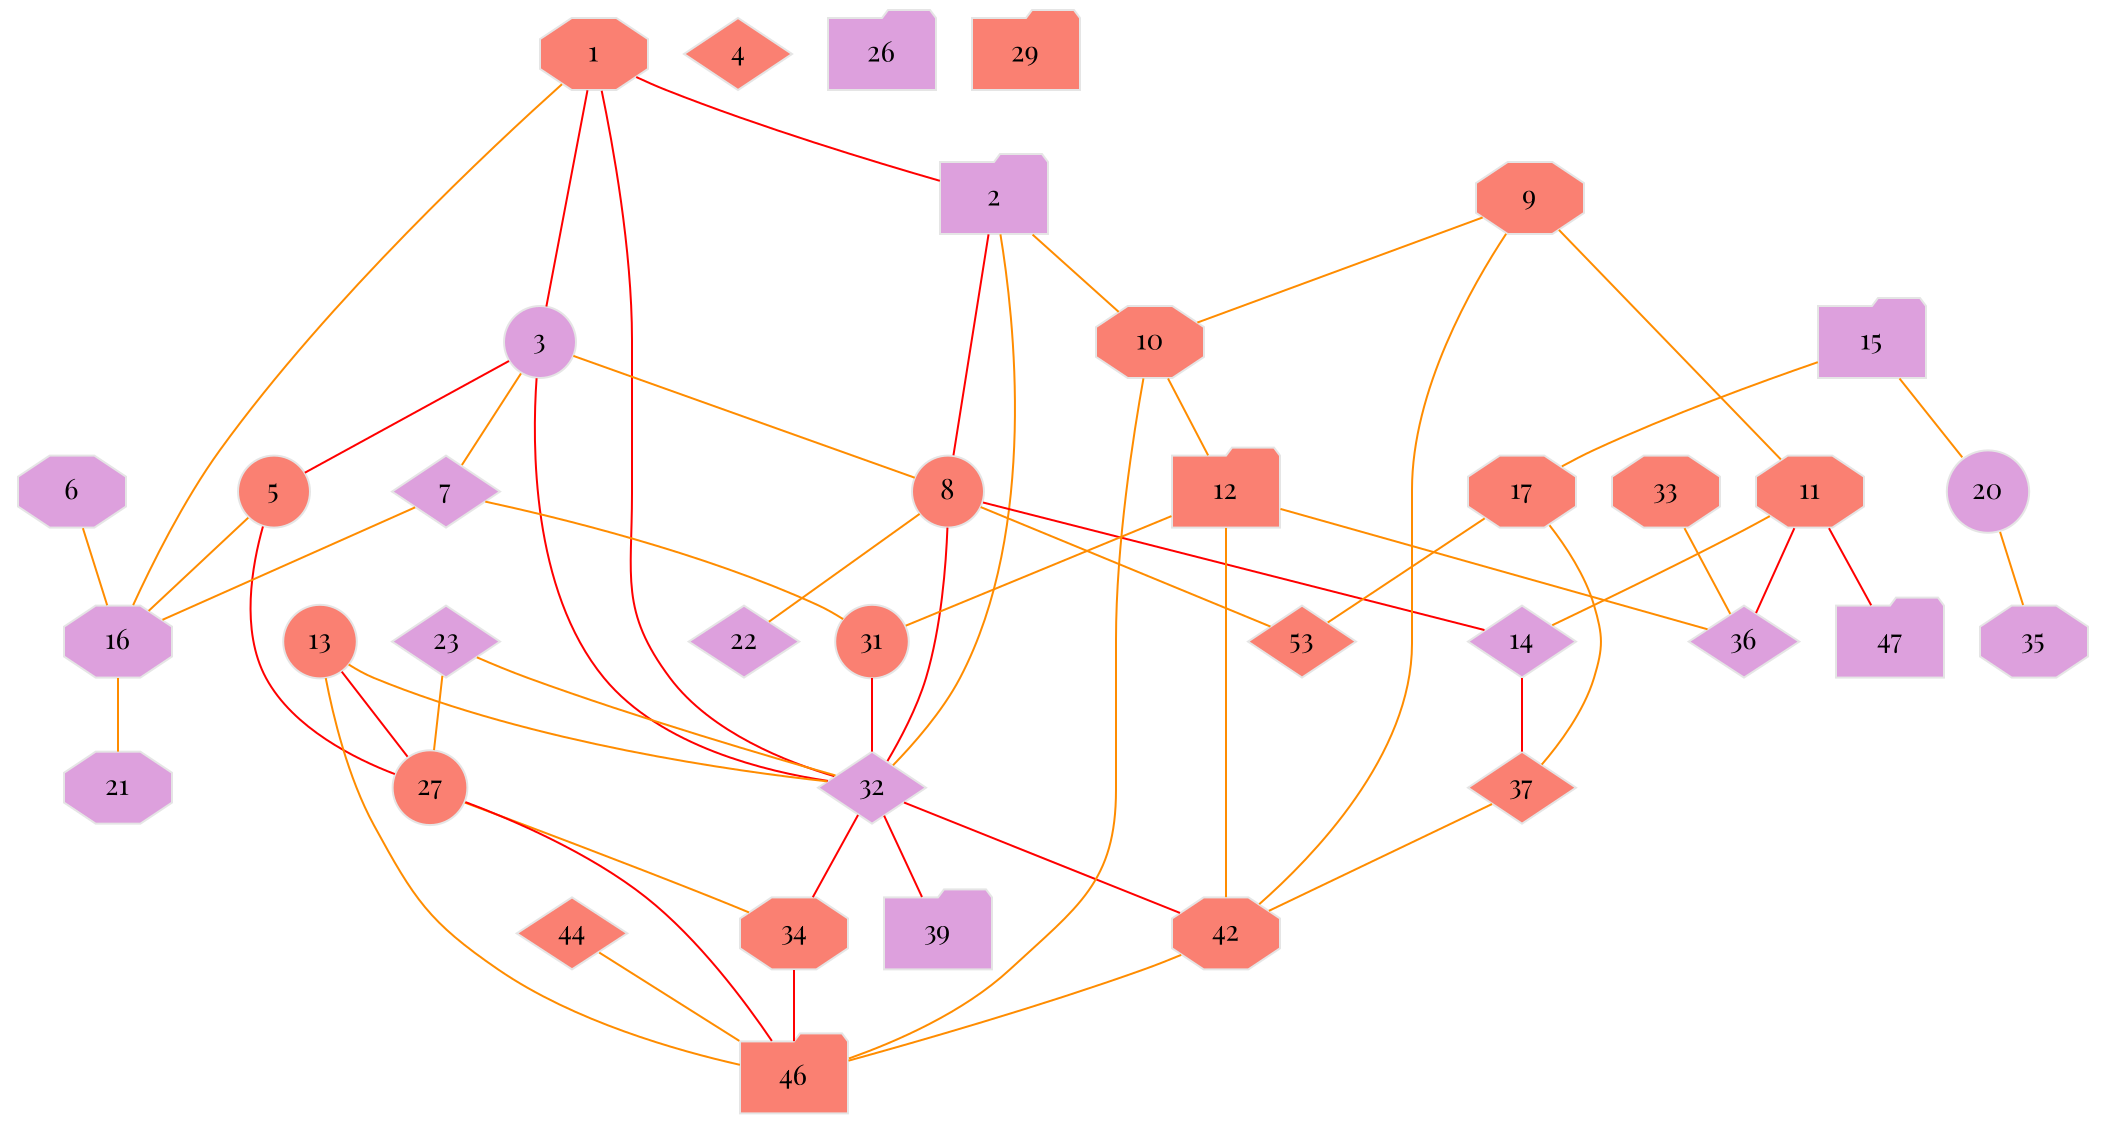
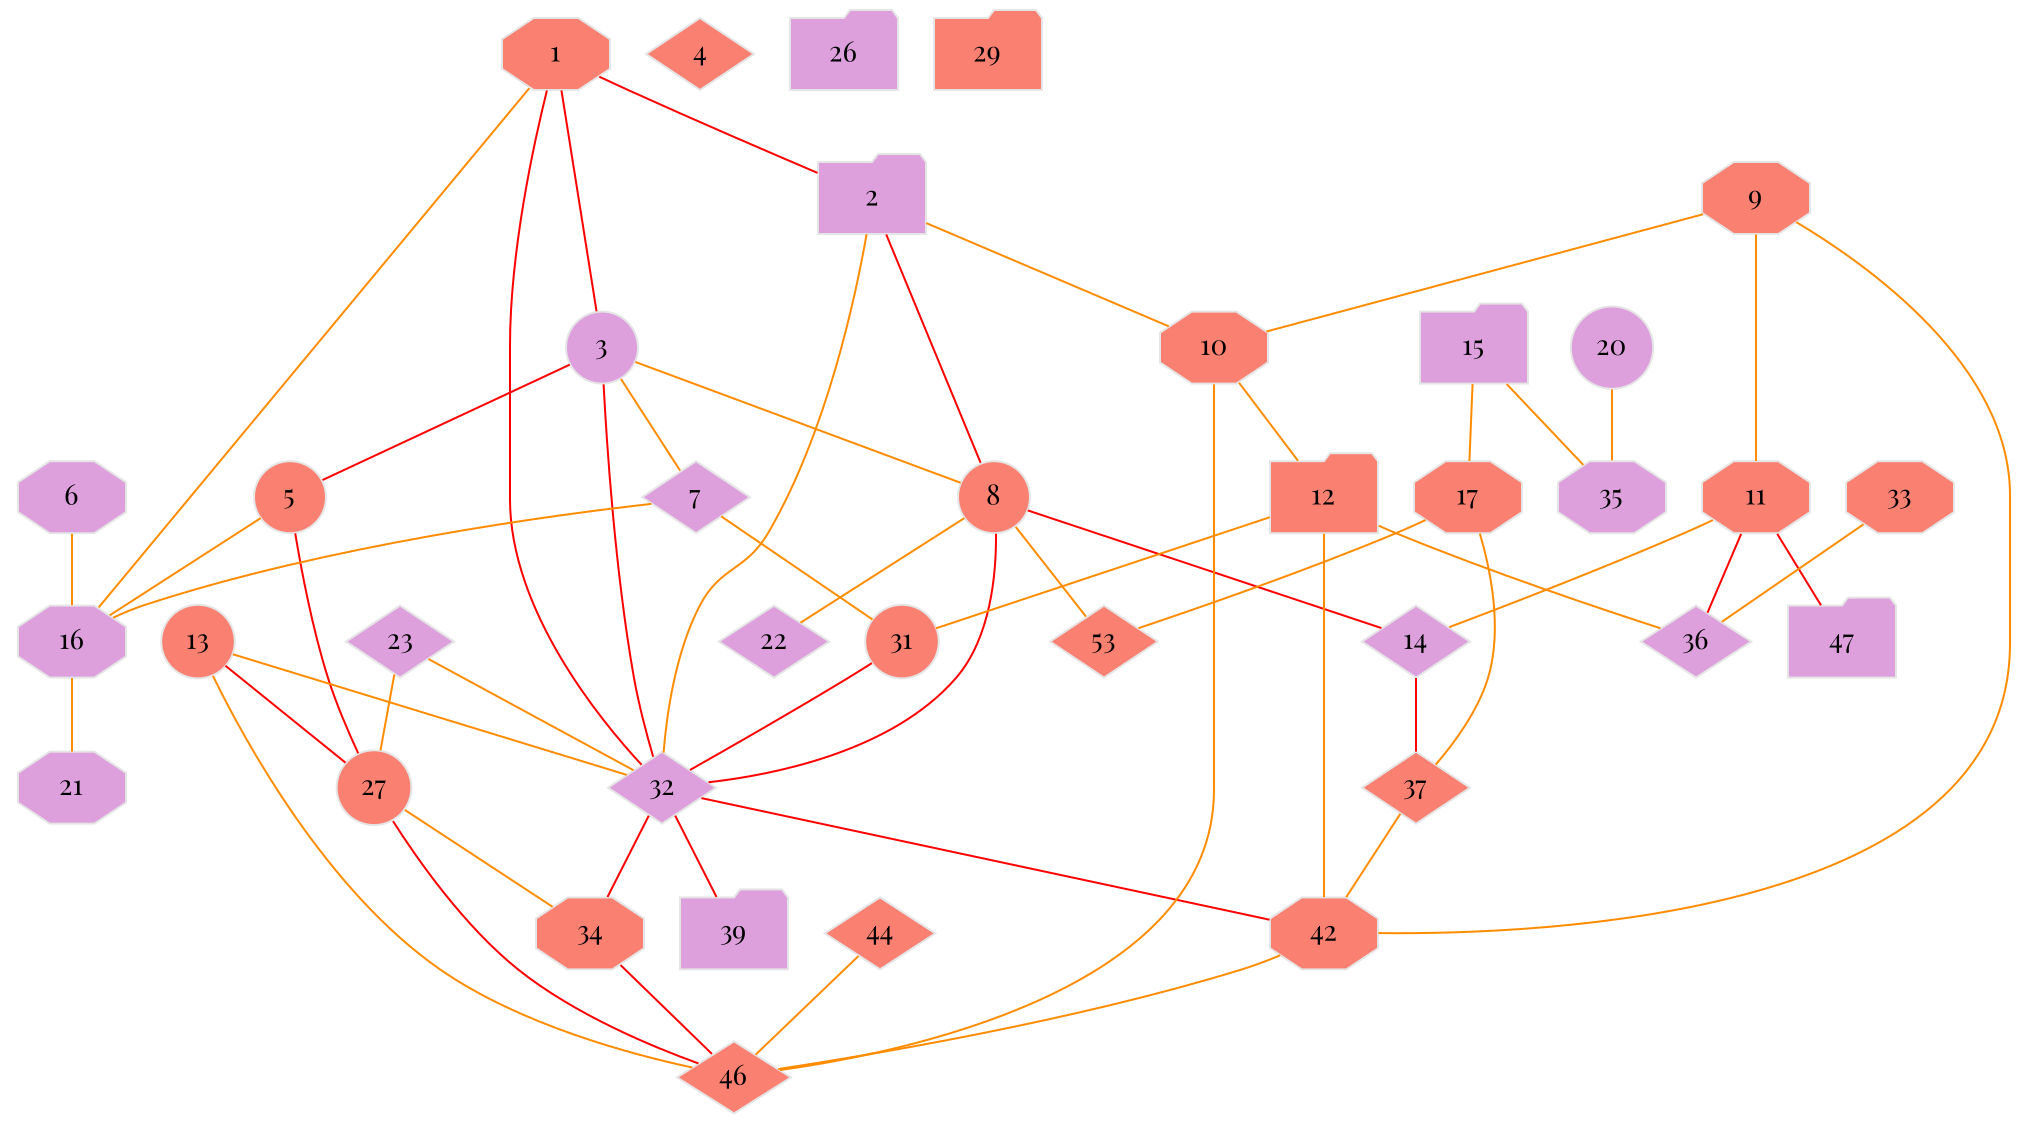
(1931, 418) -> (1545, 424)
(794, 1077) -> (734, 1077)
